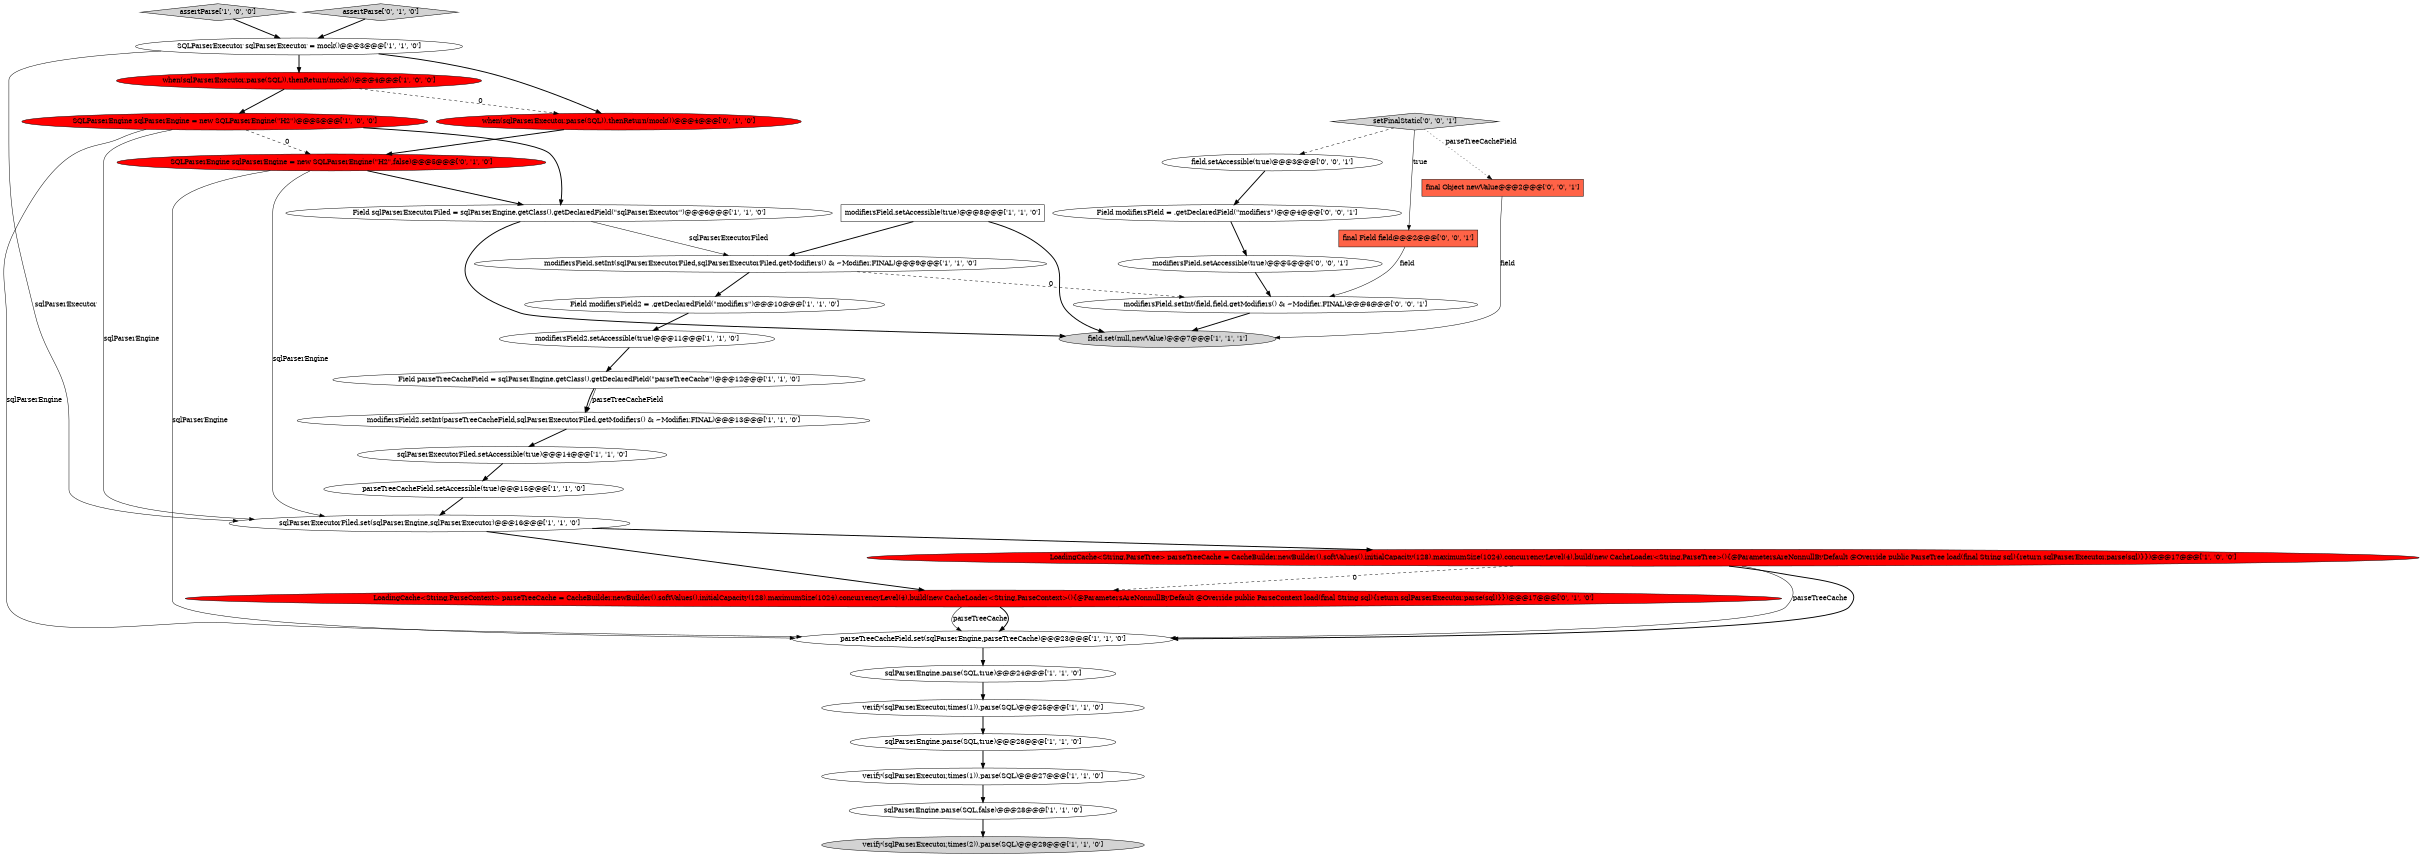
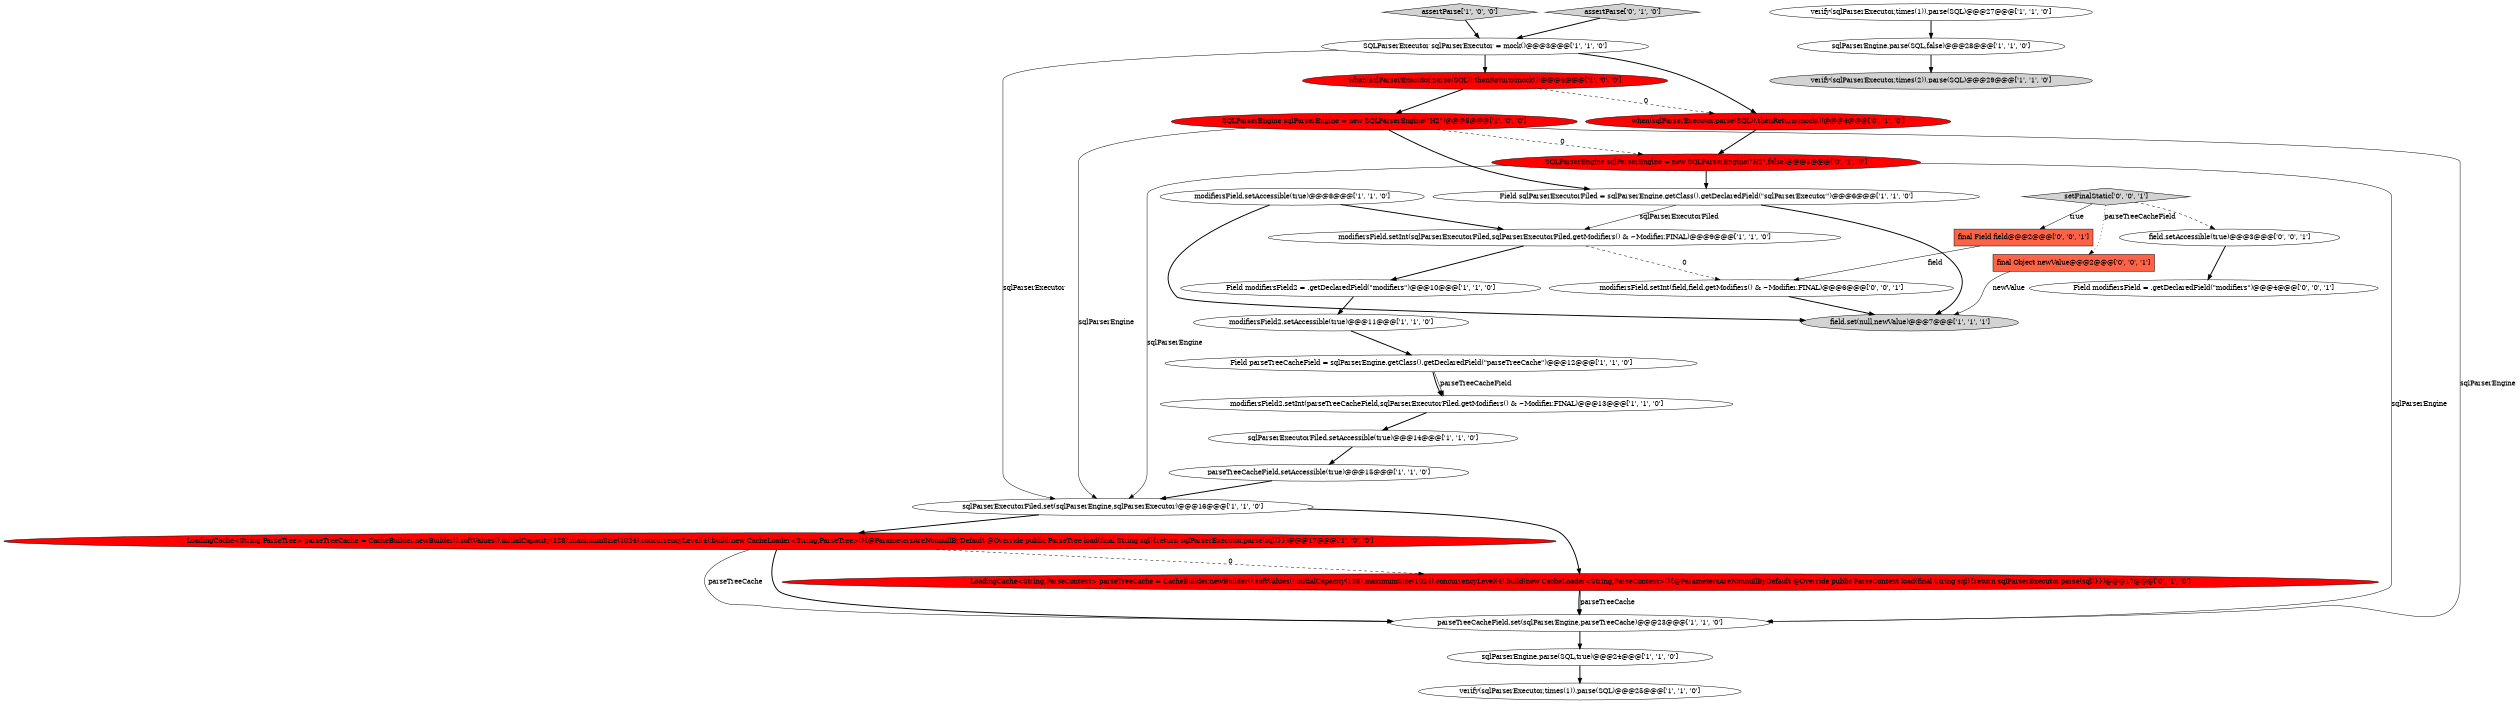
(943, 213) -> (1292, 197)
(1250, 264) -> none
(1508, 264) -> (2009, 288)
(983, 742) -> none
